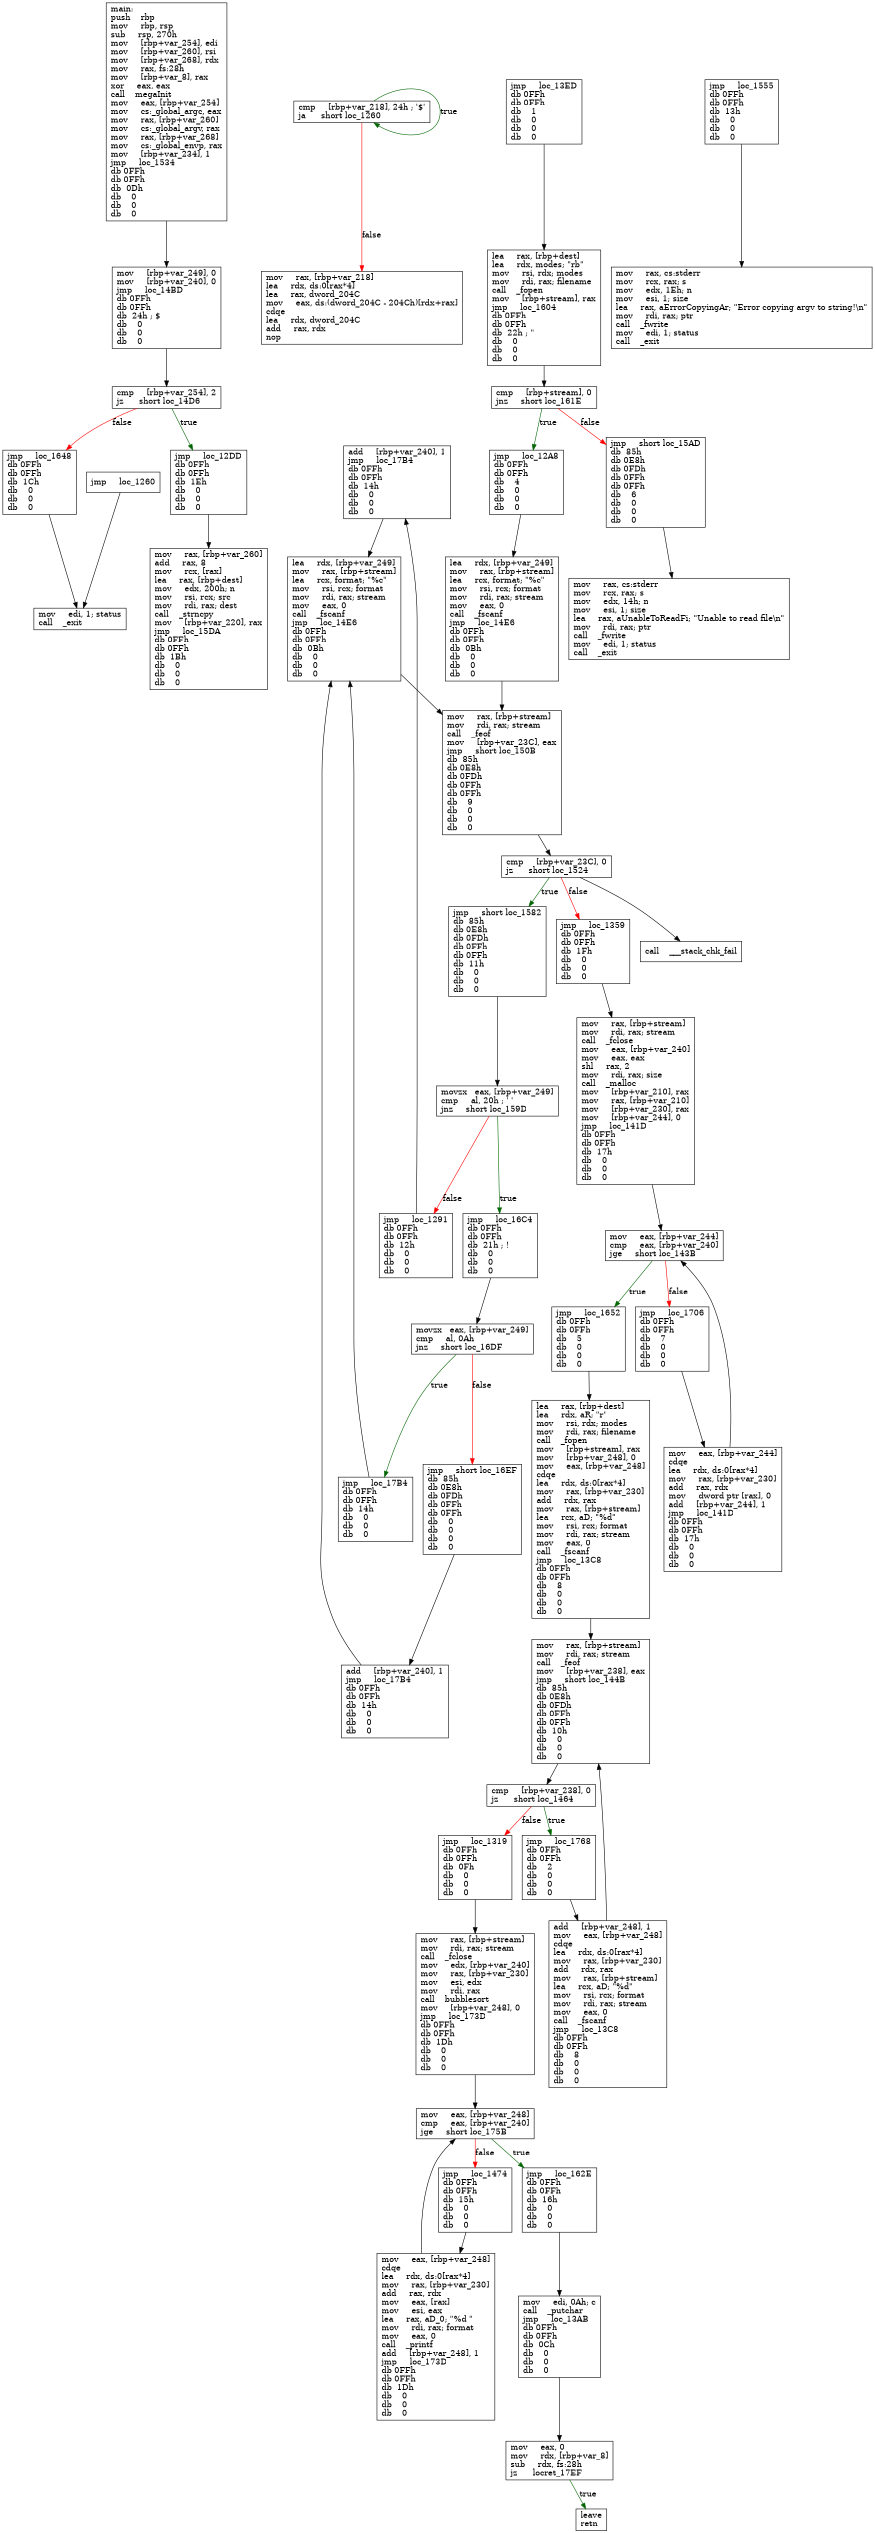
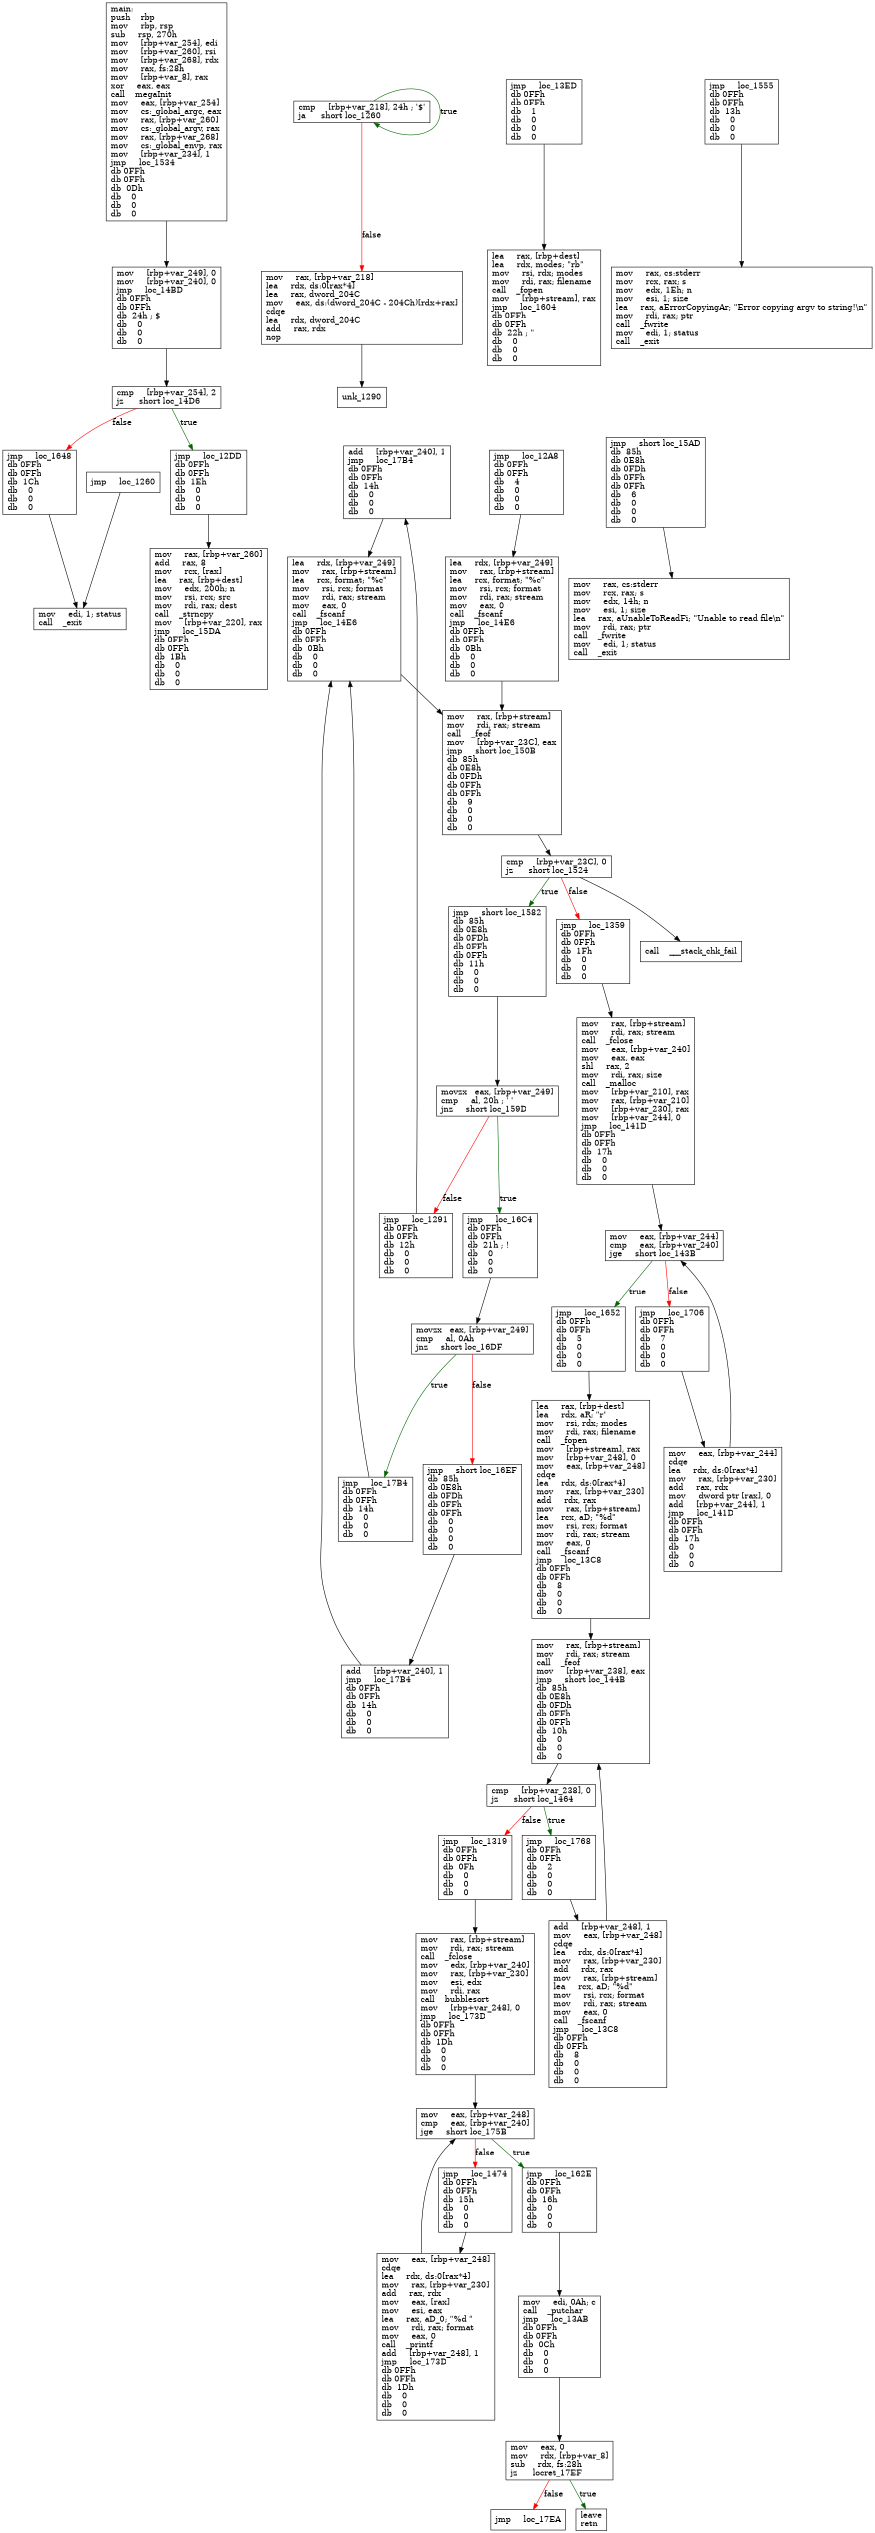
none -> (362, 397)
(544, 397) -> none
none -> (528, 2520)
